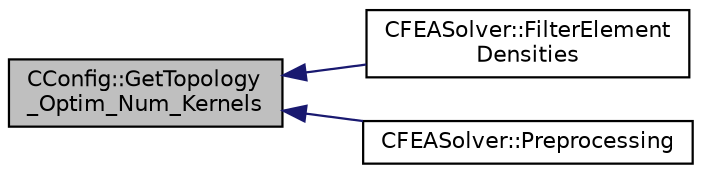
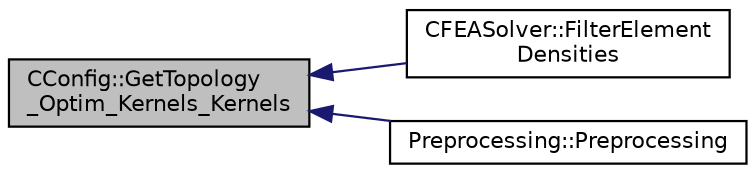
(146, 93) -> (159, 93)
(528, 142) -> (568, 142)
